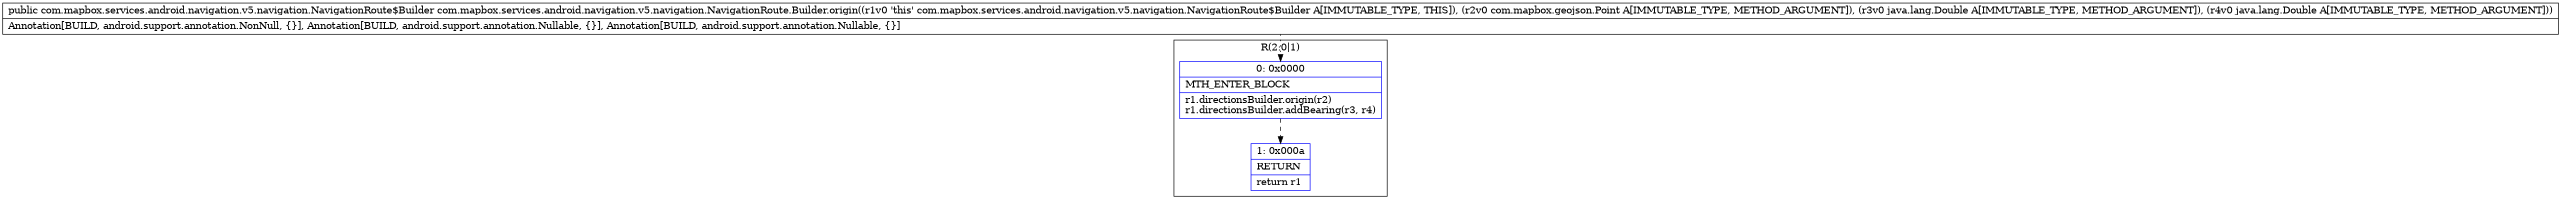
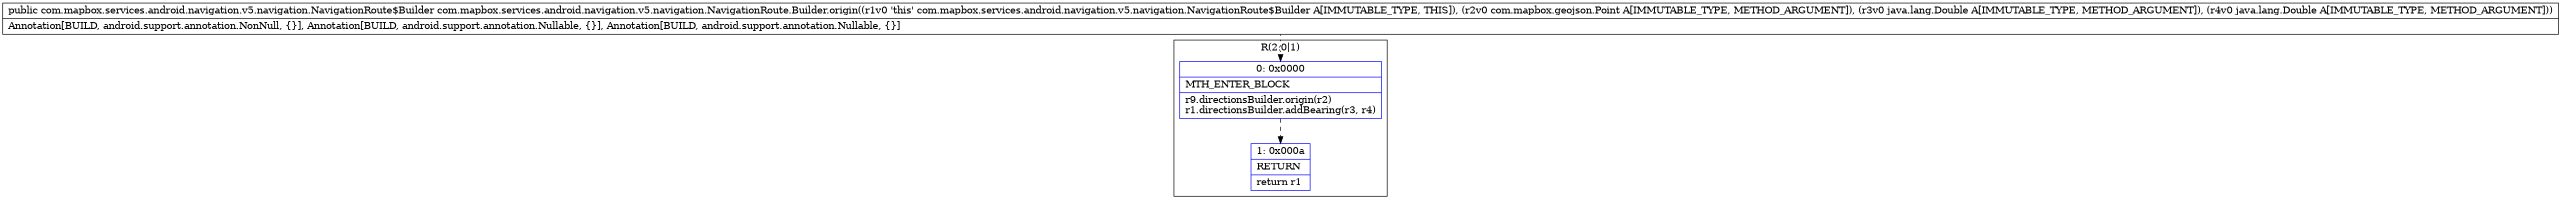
(1258, 100) -> (1258, 100)
